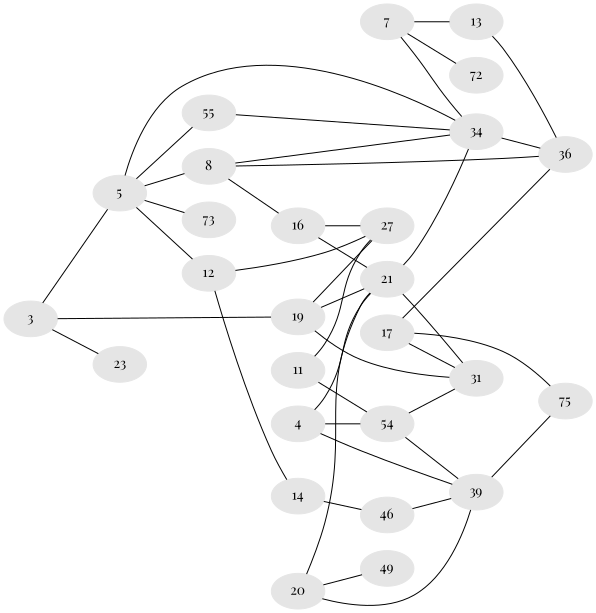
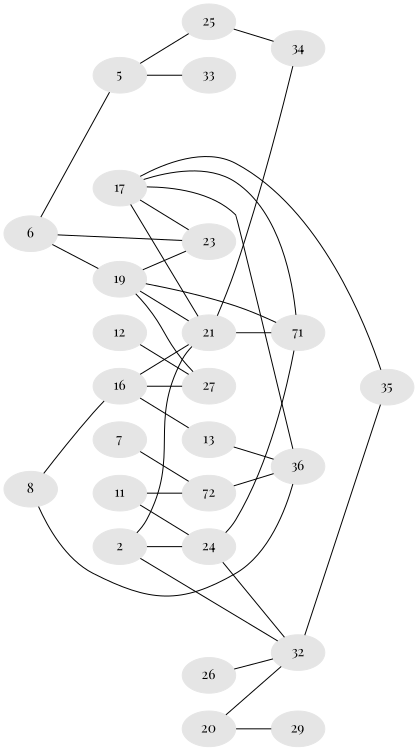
(432, 22) -> (160, 410)
(268, 66) -> none
(431, 77) -> none
(209, 113) -> (209, 22)
(521, 143) -> (248, 482)
(343, 149) -> none
(165, 180) -> none
none -> (164, 215)
(209, 220) -> (209, 75)
(164, 233) -> none
none -> (158, 263)
(340, 308) -> (165, 493)
(31, 319) -> (31, 234)
(476, 378) -> (298, 333)
(565, 401) -> (387, 387)
(298, 424) -> (120, 547)
(387, 424) -> (209, 547)
(336, 432) -> (161, 255)
(476, 492) -> (298, 653)
(298, 496) -> none
(387, 515) -> (209, 675)
(387, 568) -> (298, 729)
